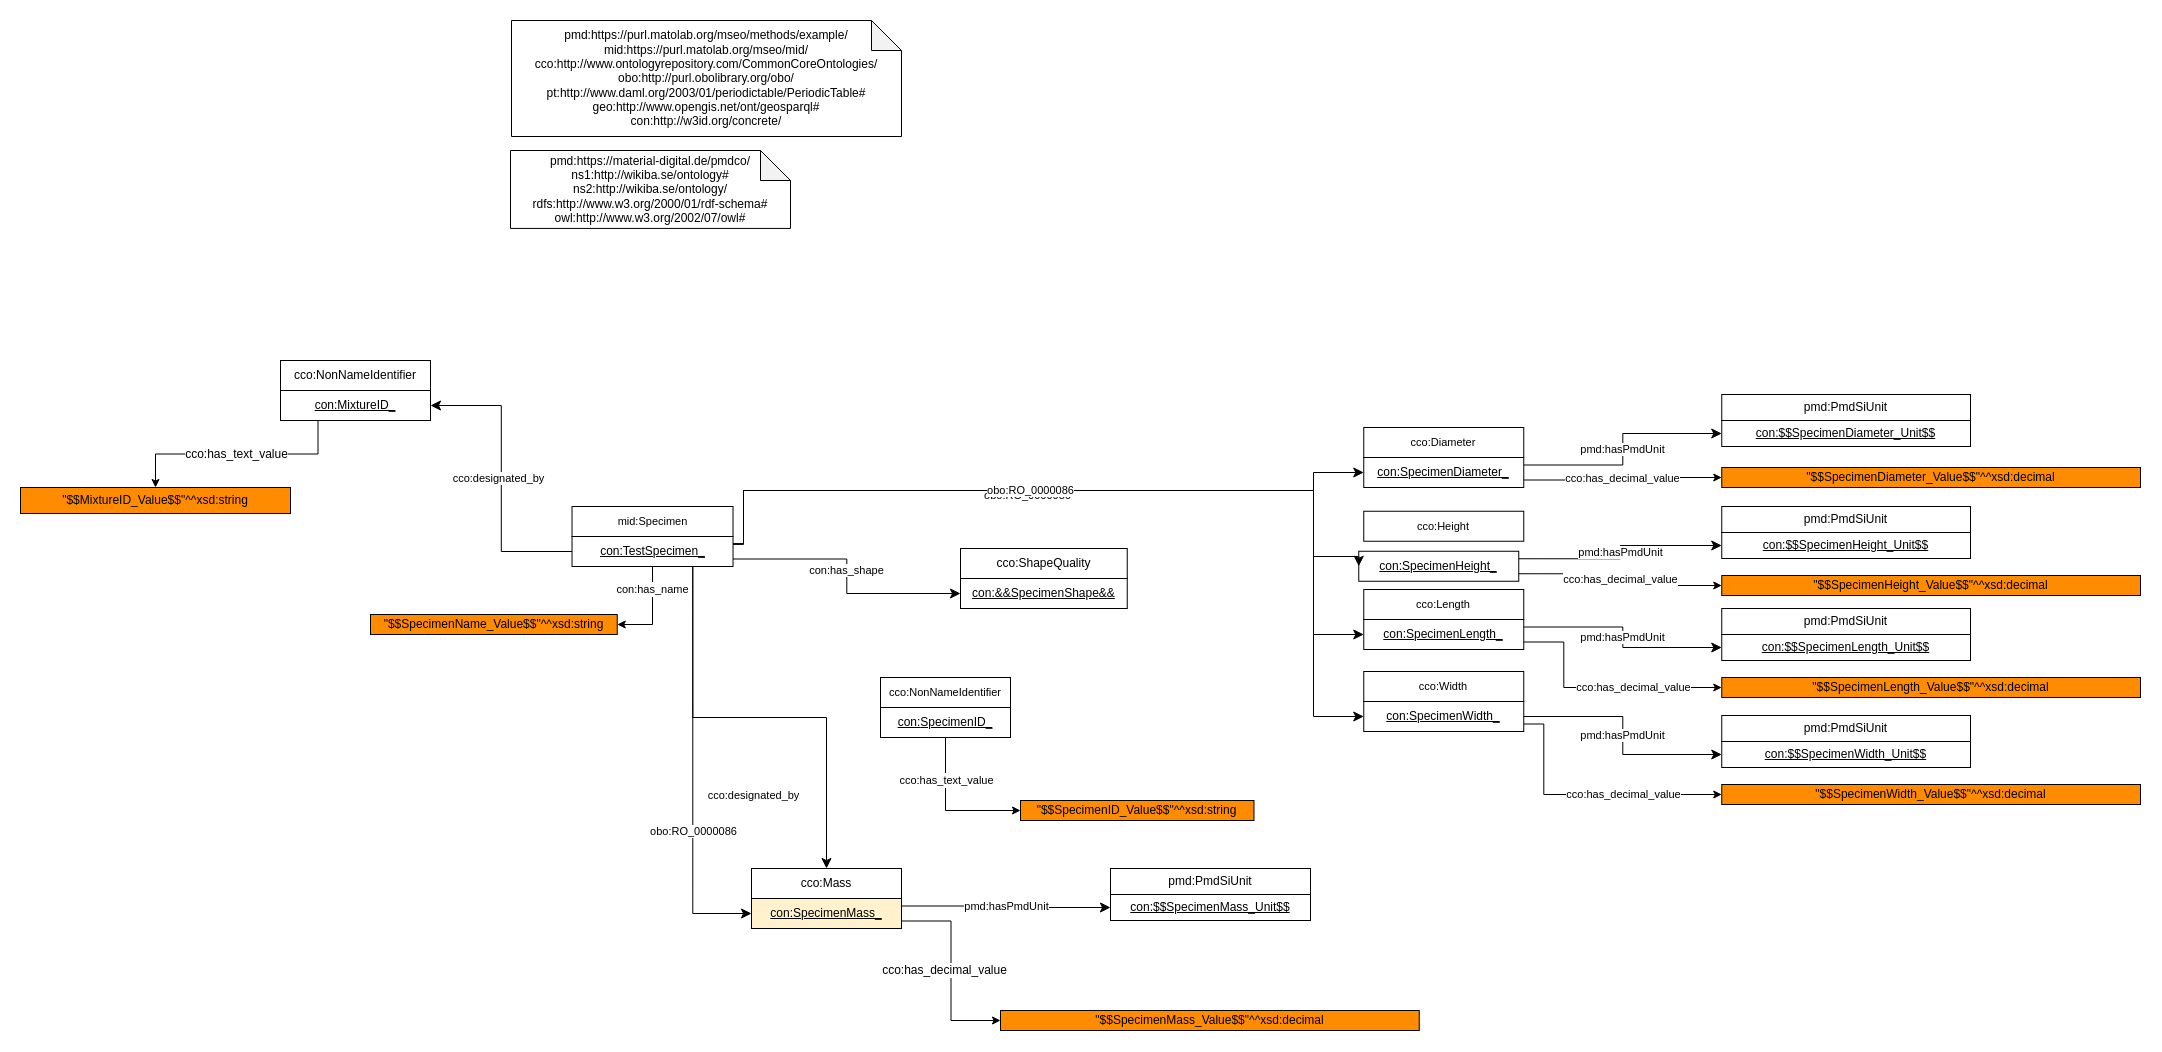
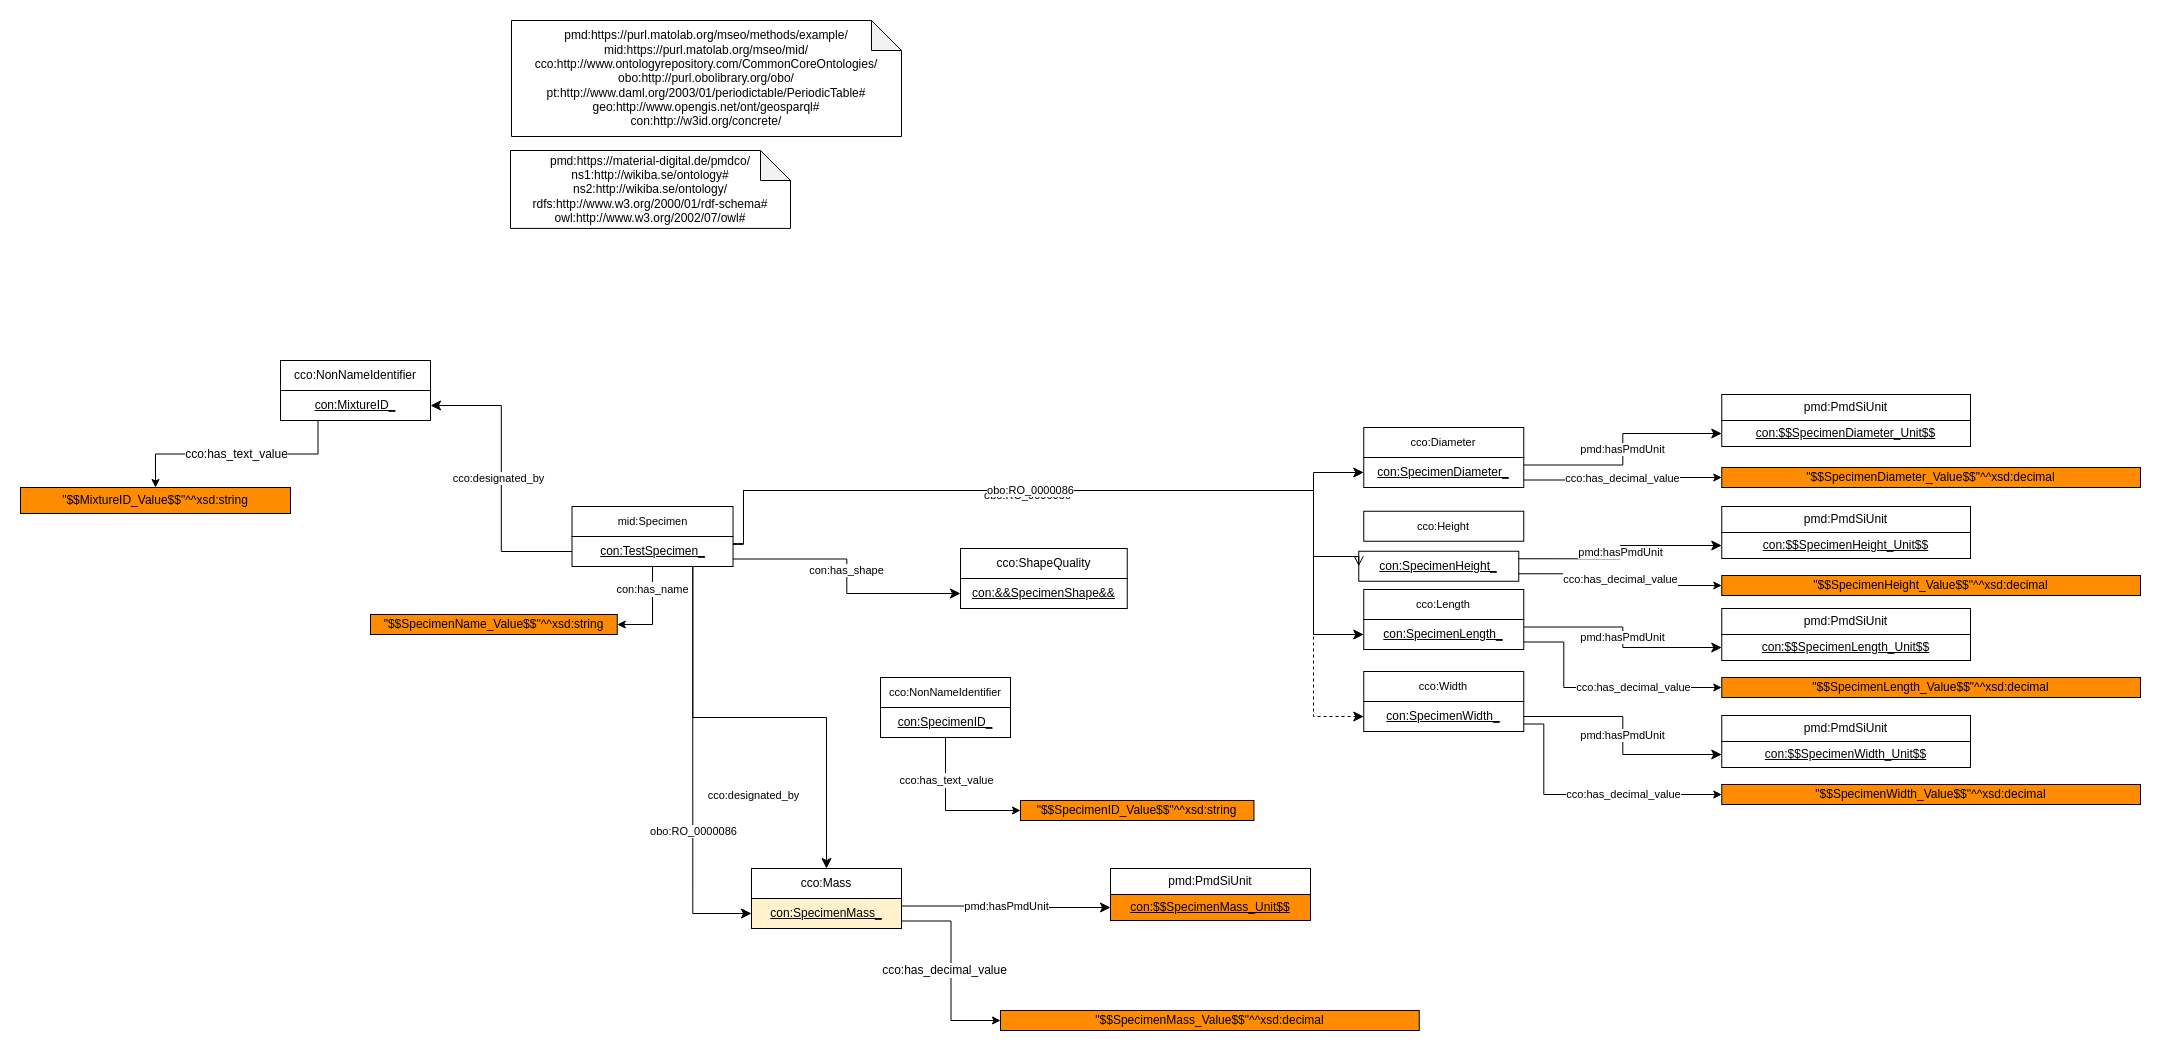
(1359, 557) -> (1359, 557)
(1314, 702) -> (1314, 702)
(1211, 908) -> (1211, 908)
